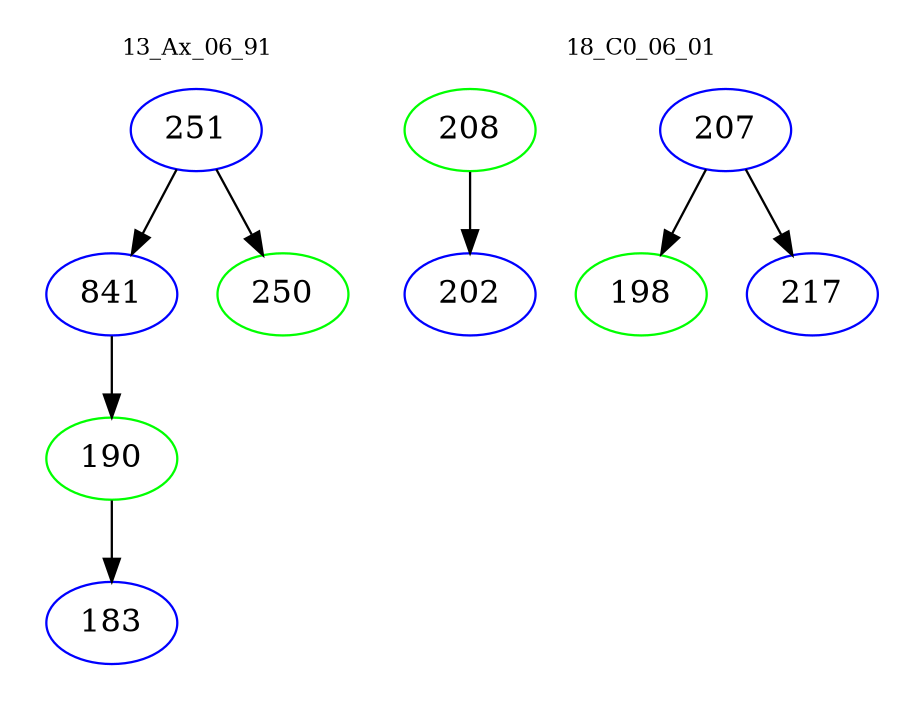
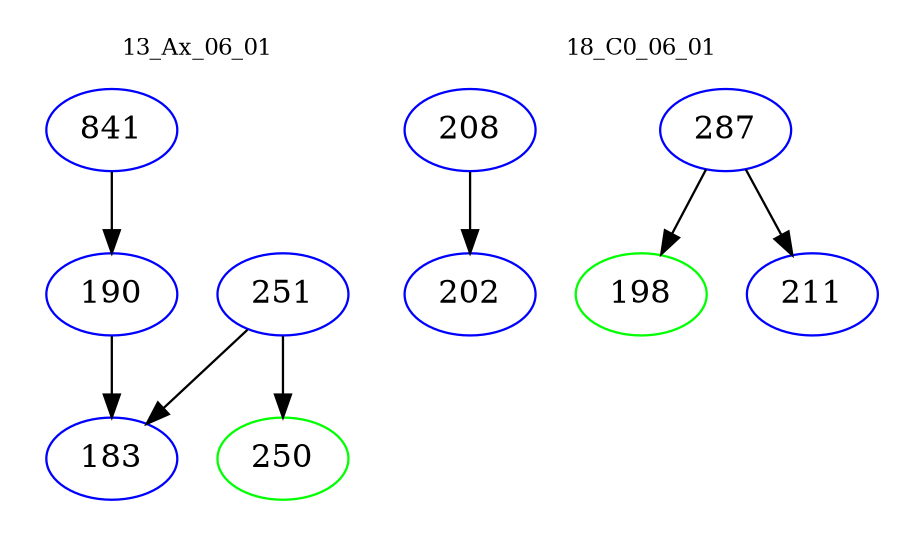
(197, 49) -> (197, 49)
(470, 130) -> (470, 130)
(726, 130) -> (726, 130)
(160, 202) -> (206, 369)
(812, 294) -> (812, 294)
(112, 459) -> (112, 294)
